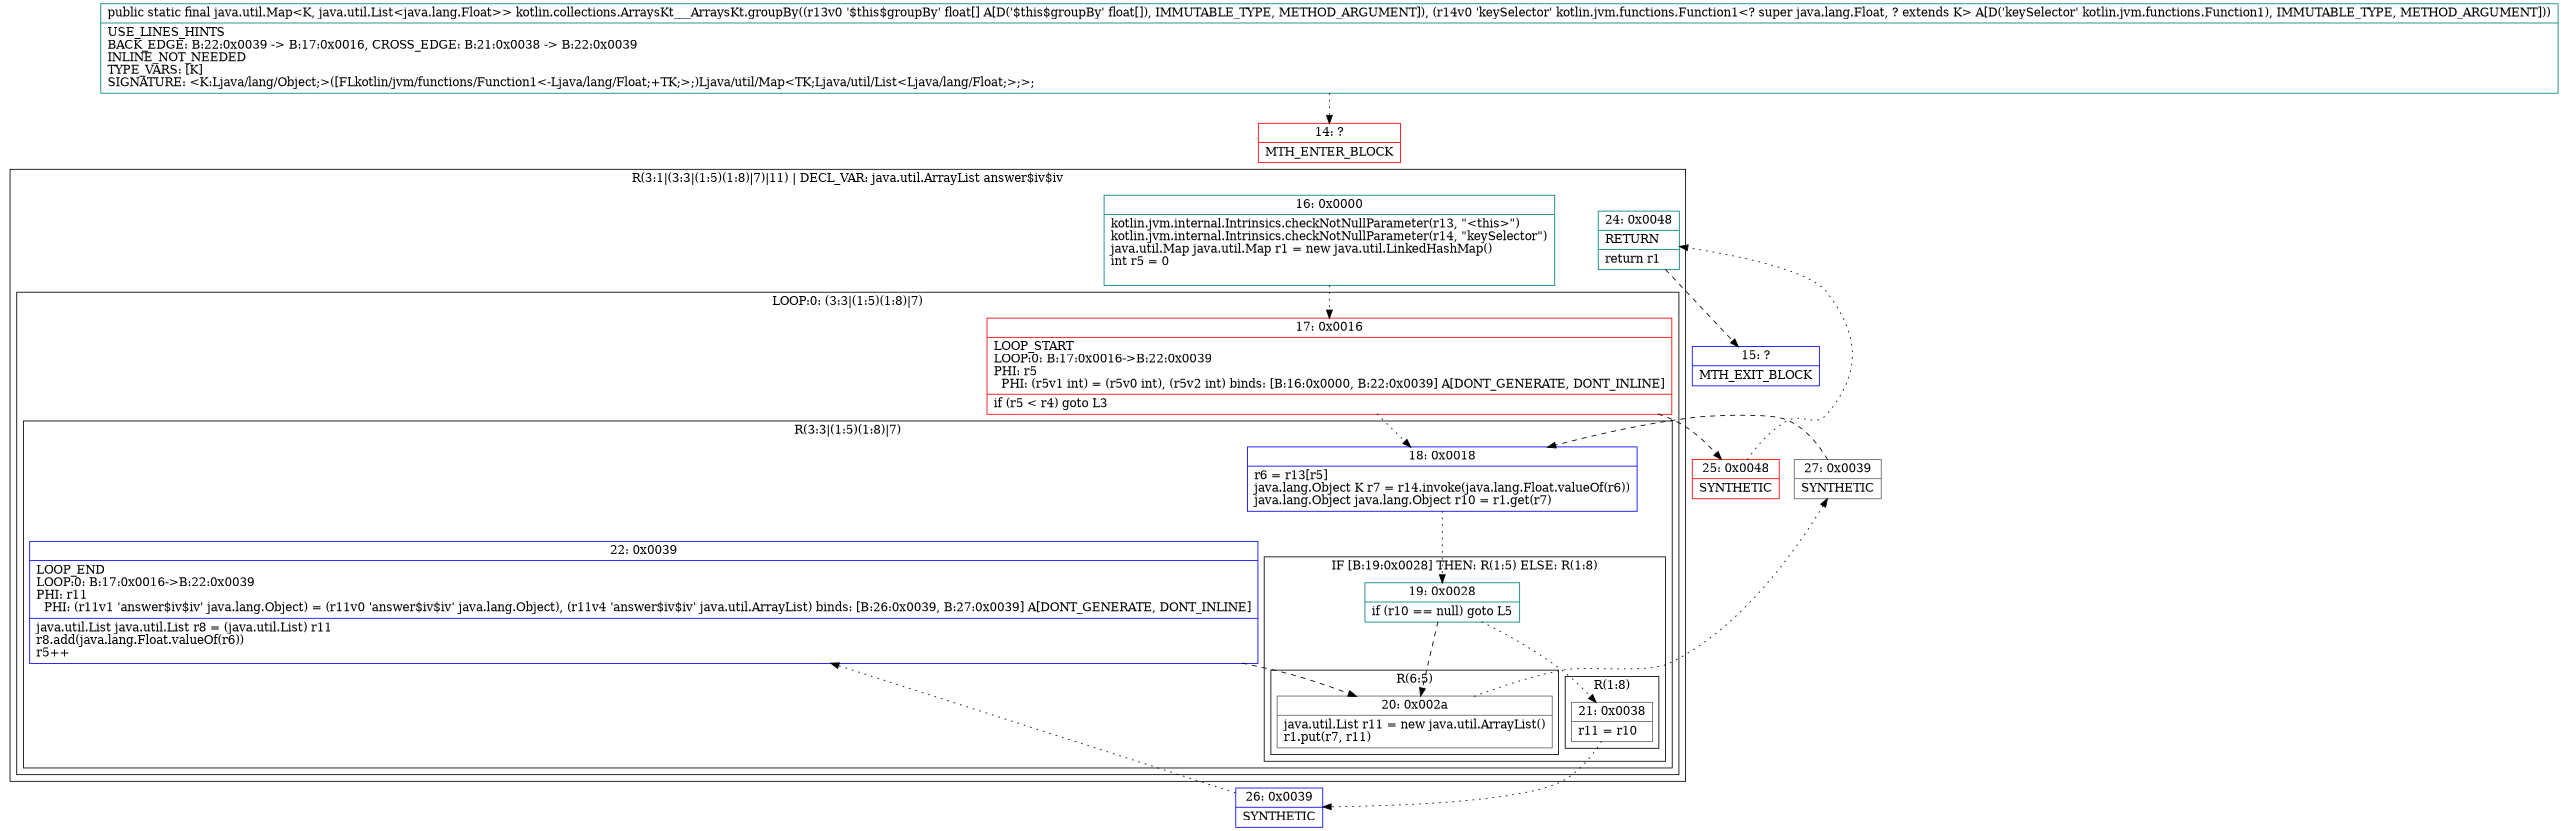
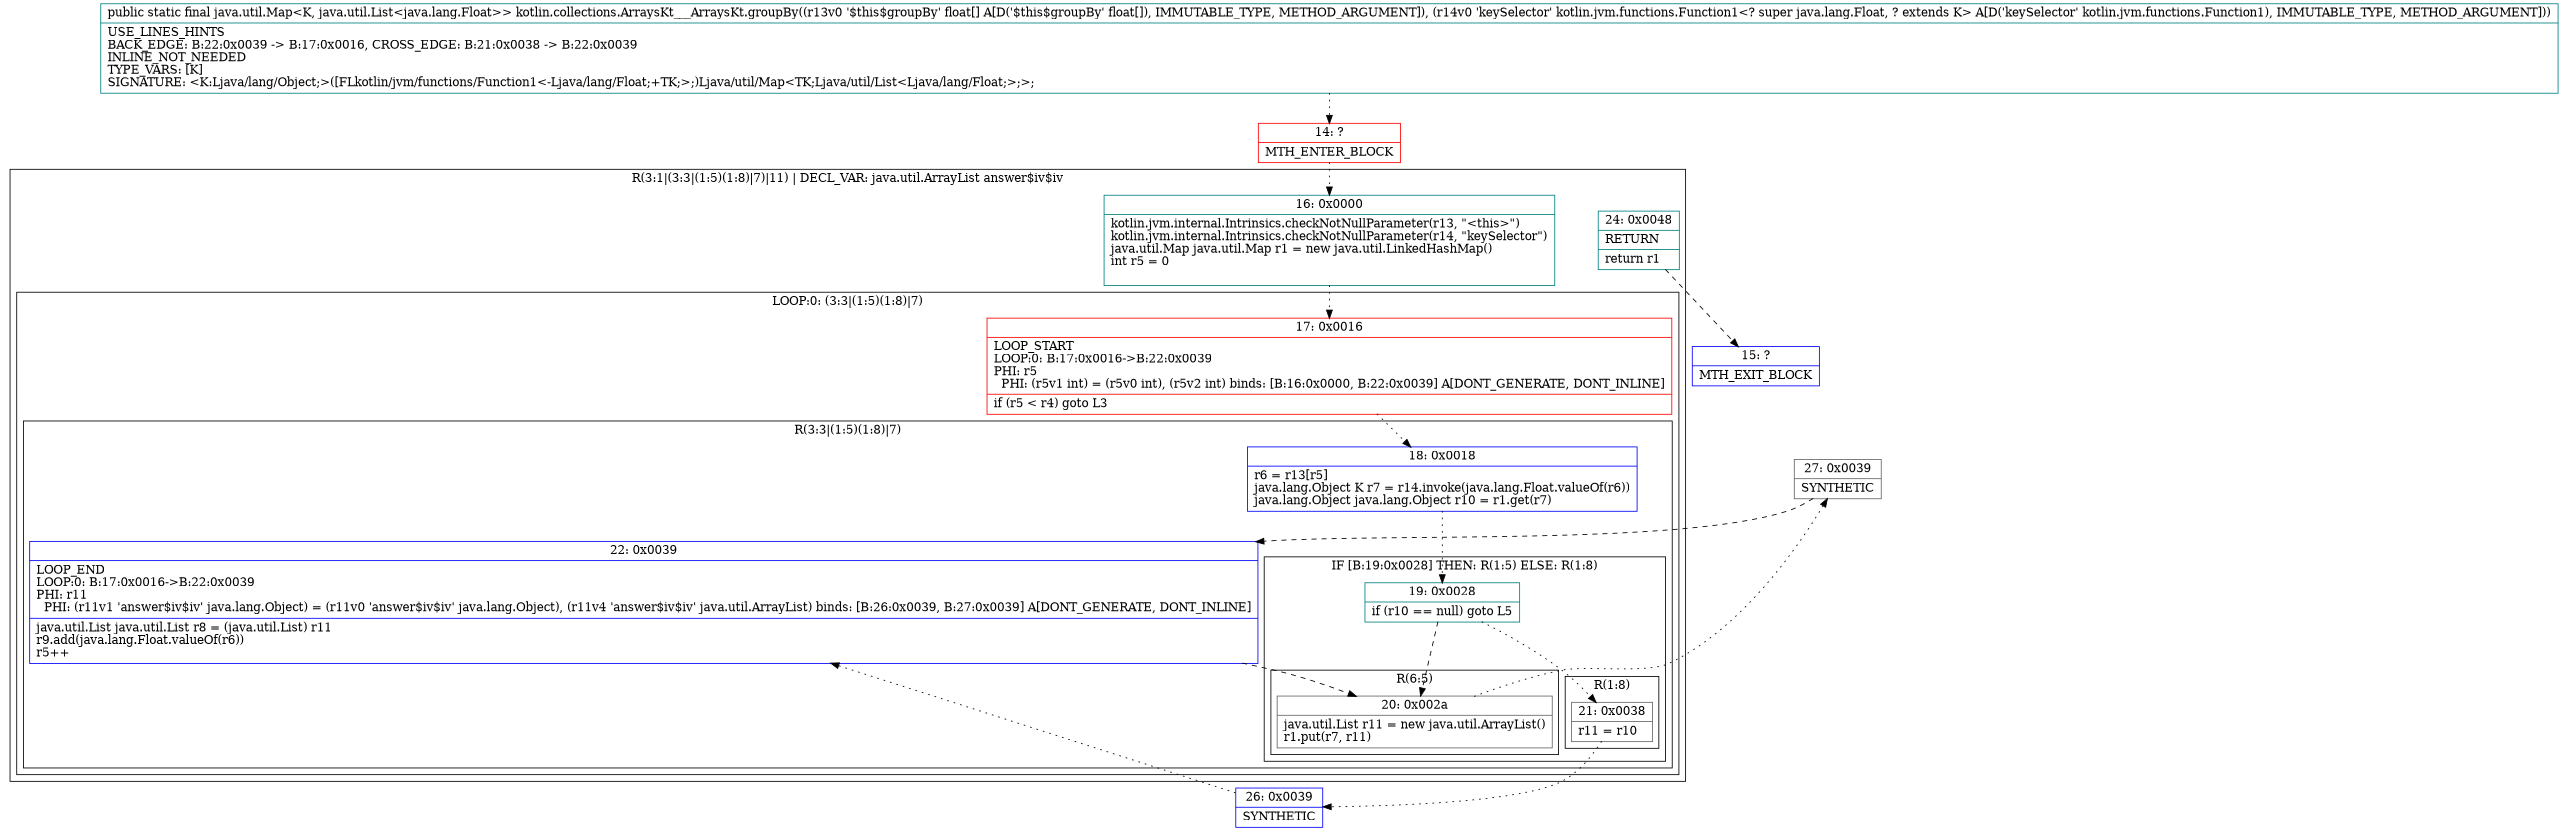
none -> (1329, 175)
(1699, 417) -> (1541, 536)
(1736, 479) -> none
(140, 640) -> (140, 640)
